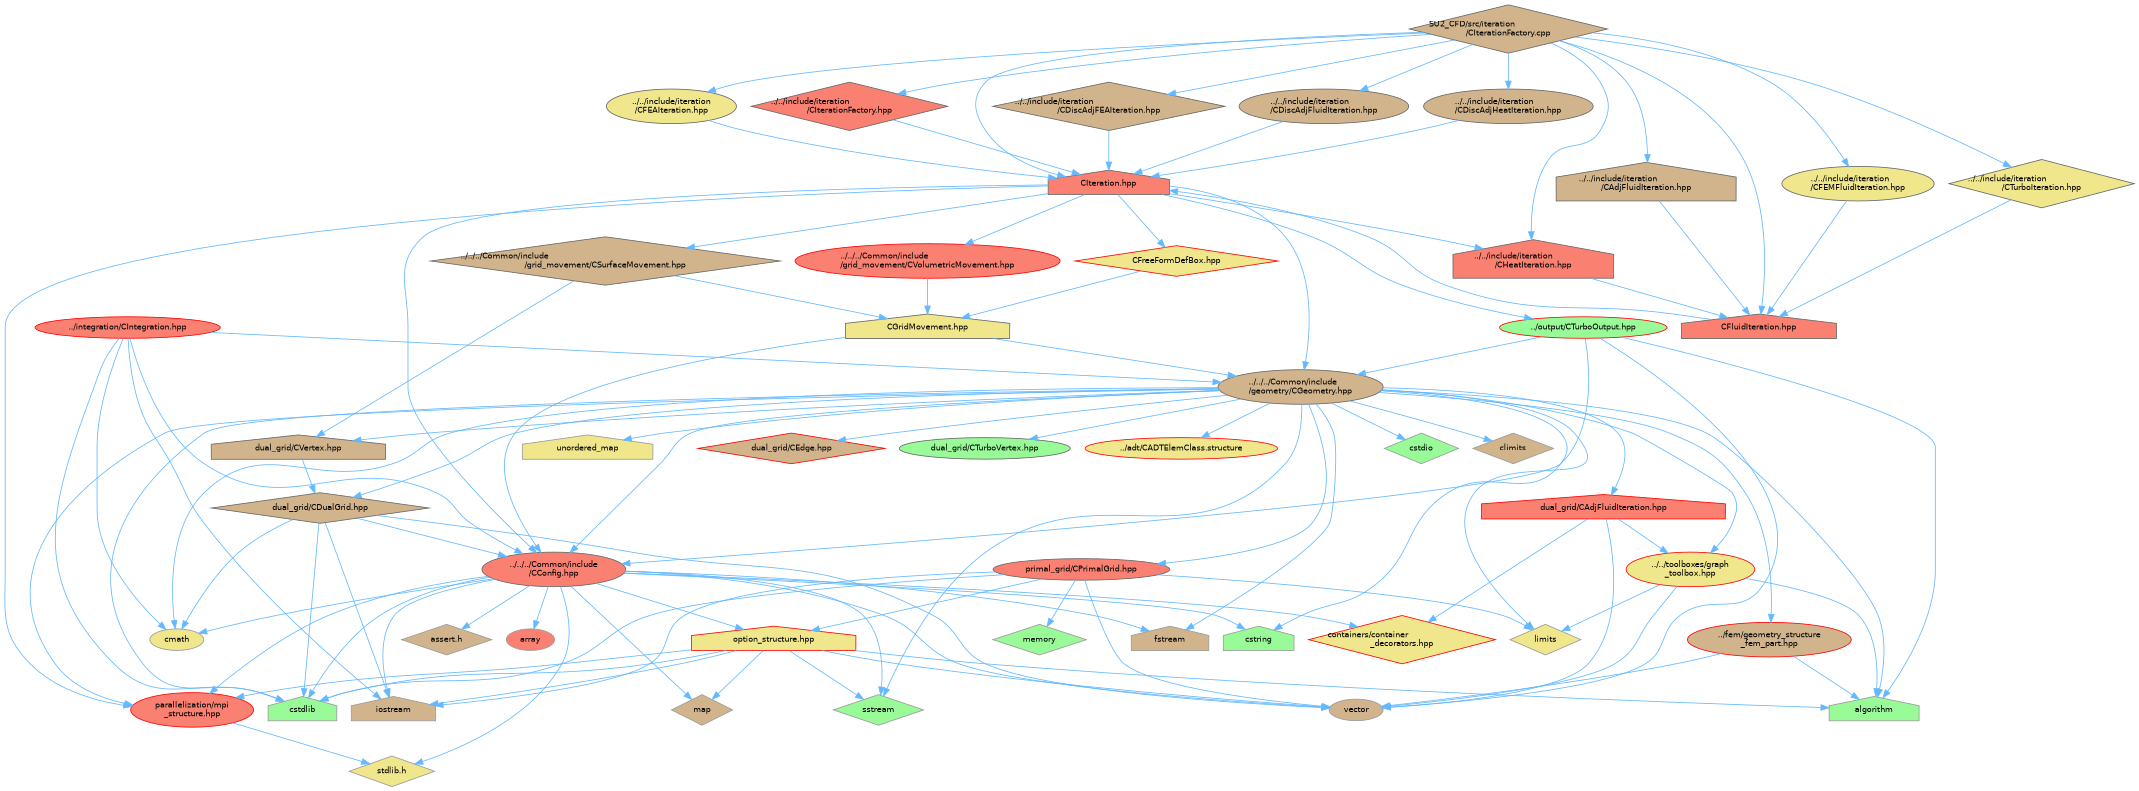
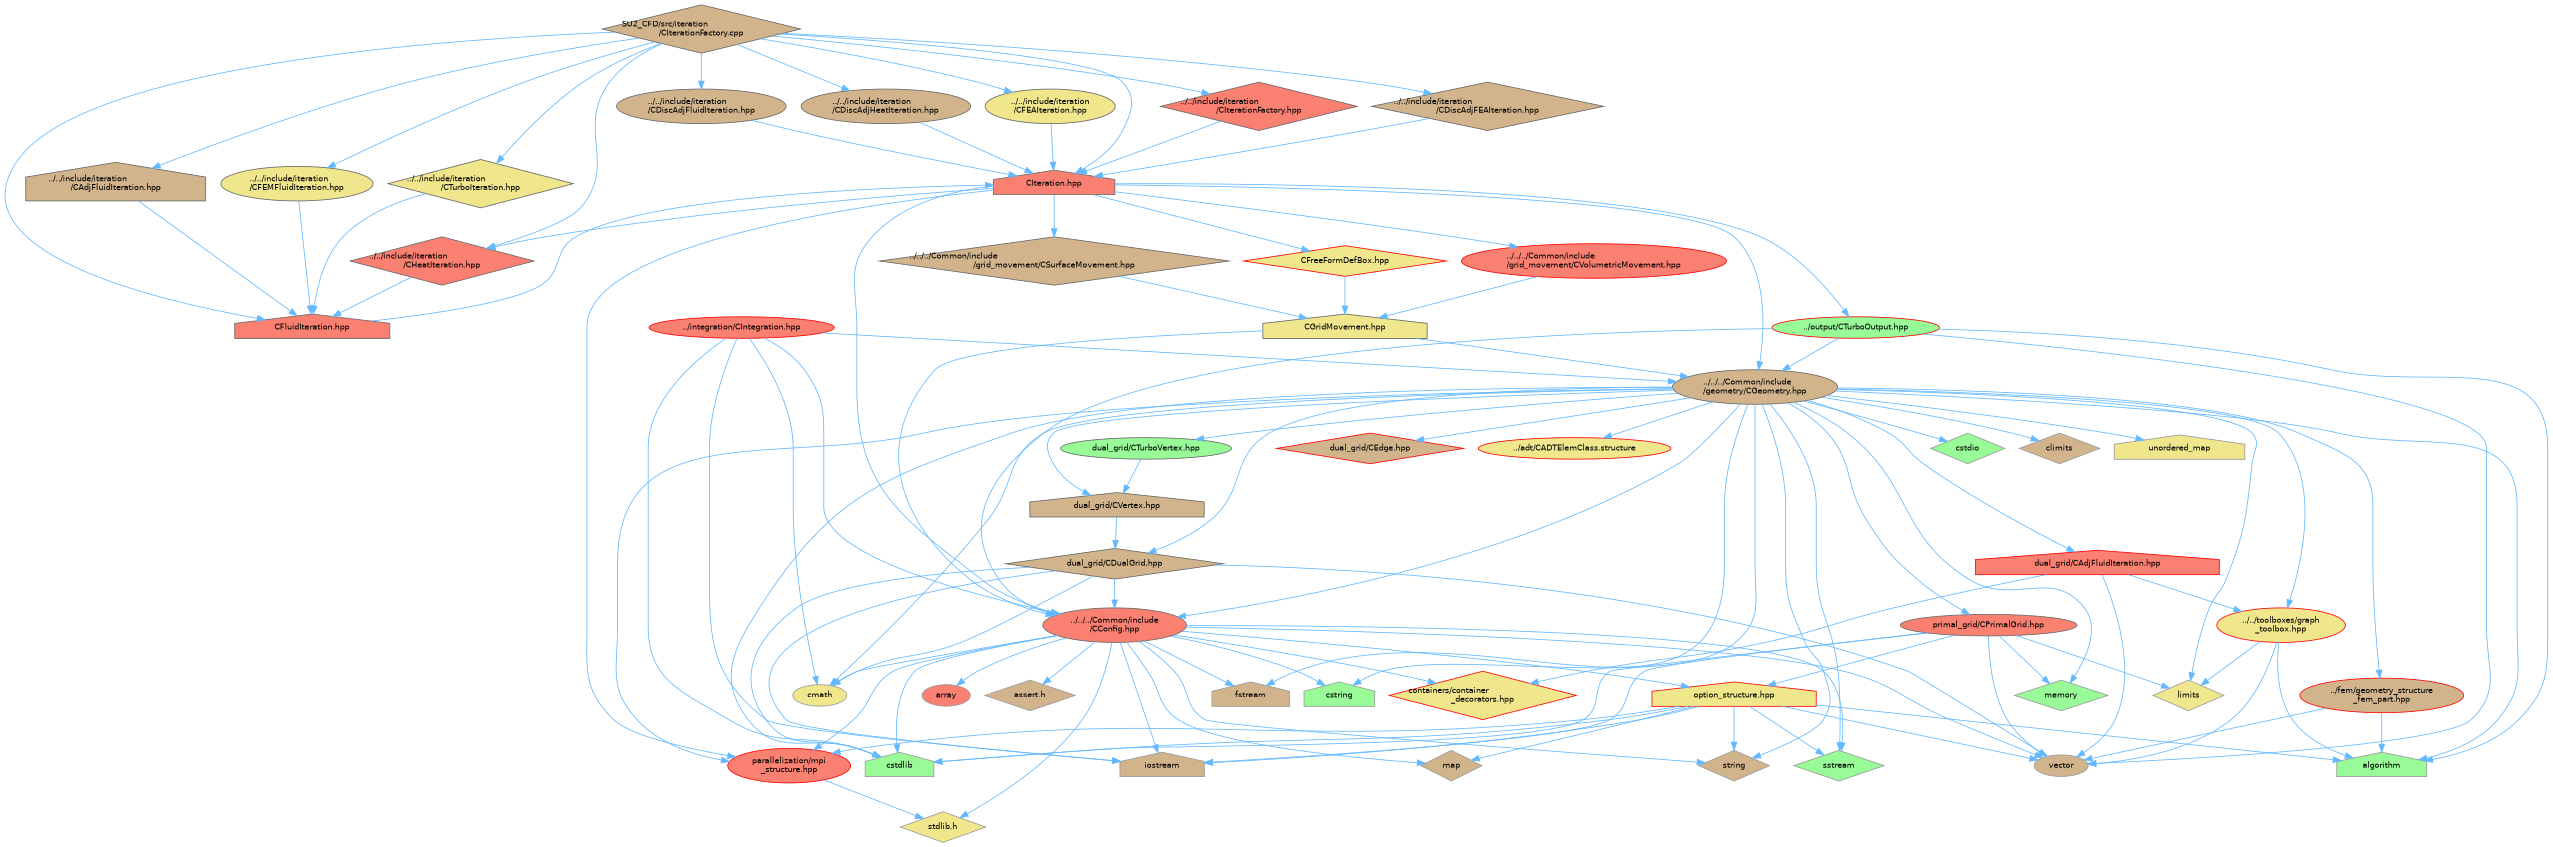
(1533, 261) -> (442, 261)
(449, 357) -> (1134, 473)
none -> (1946, 562)
none -> (1734, 766)
